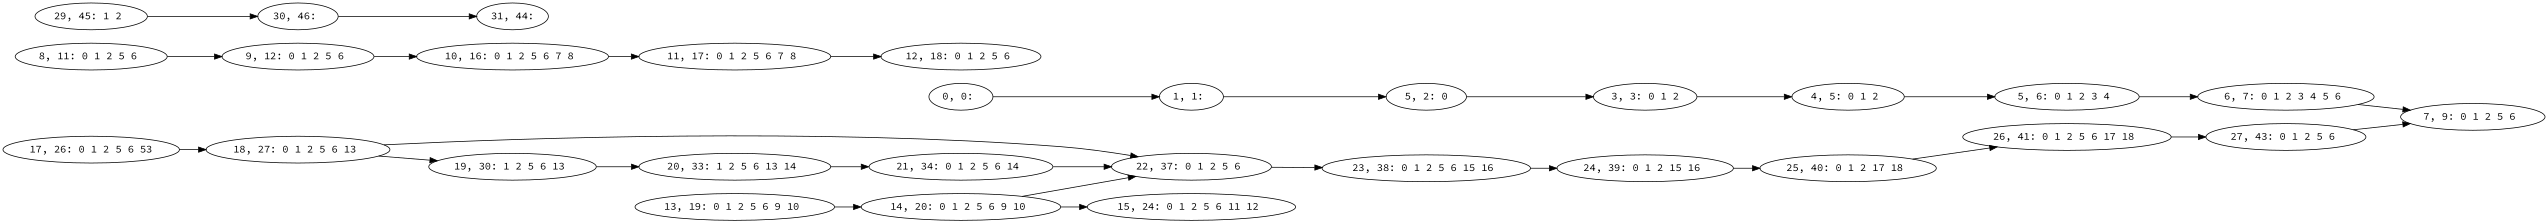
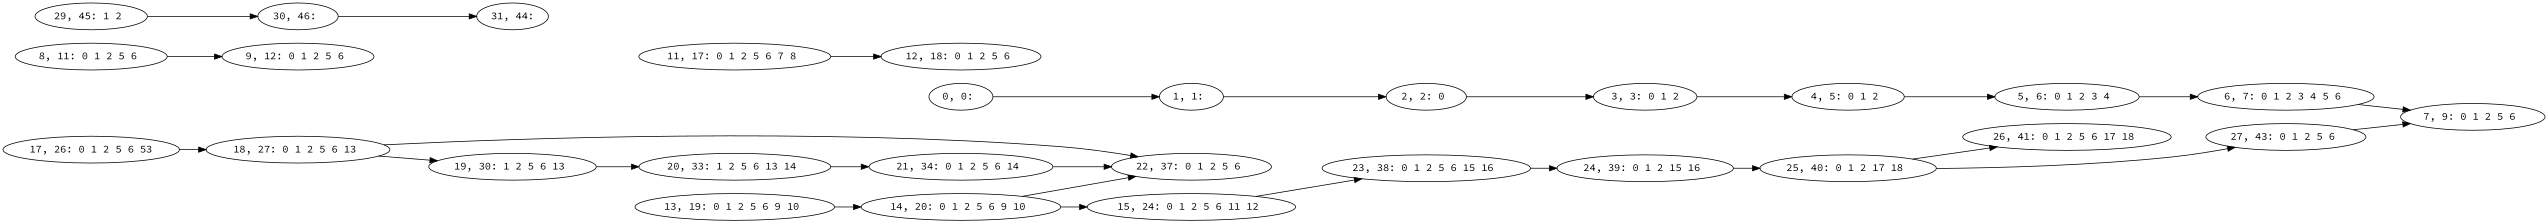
(513, 57) -> none
(1426, 97) -> (1426, 97)
(2185, 137) -> (2082, 164)
(1293, 167) -> (1305, 188)
